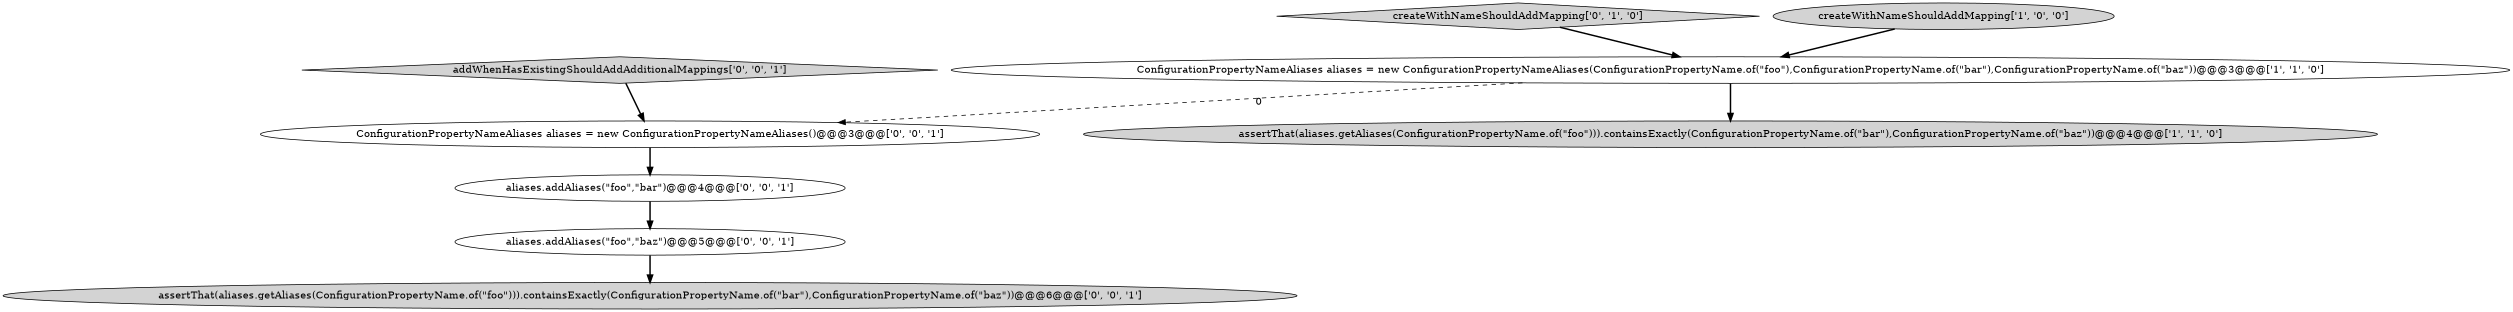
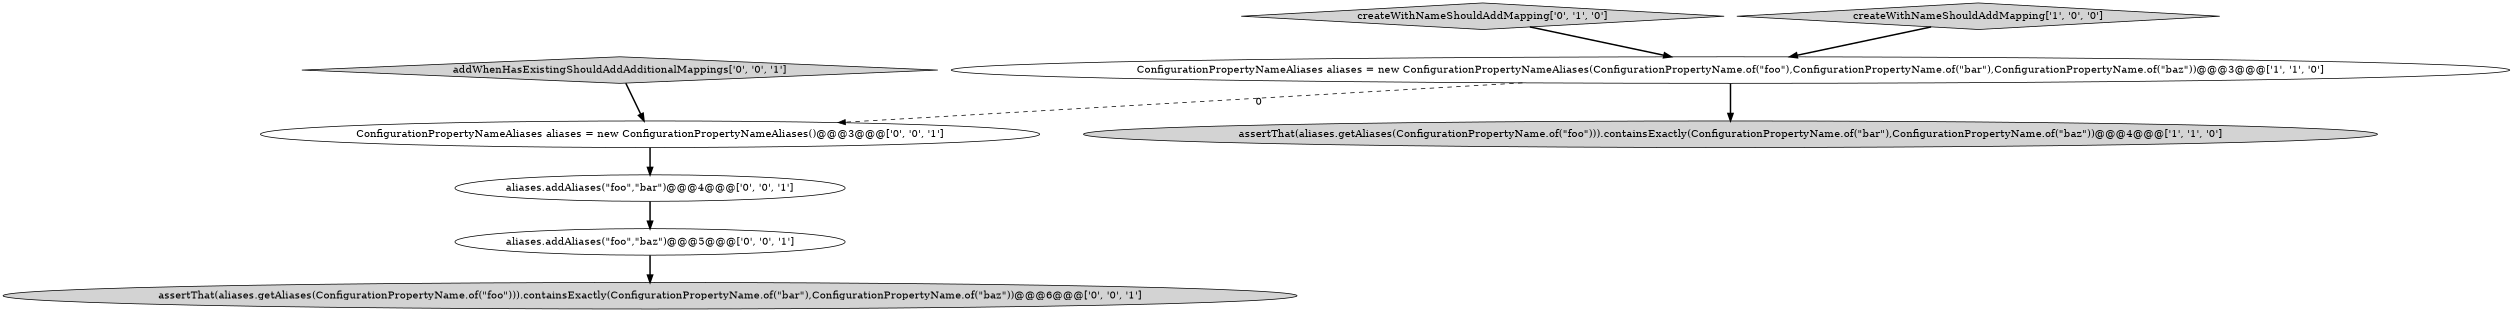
(1944, 16) -> (1978, 16)
